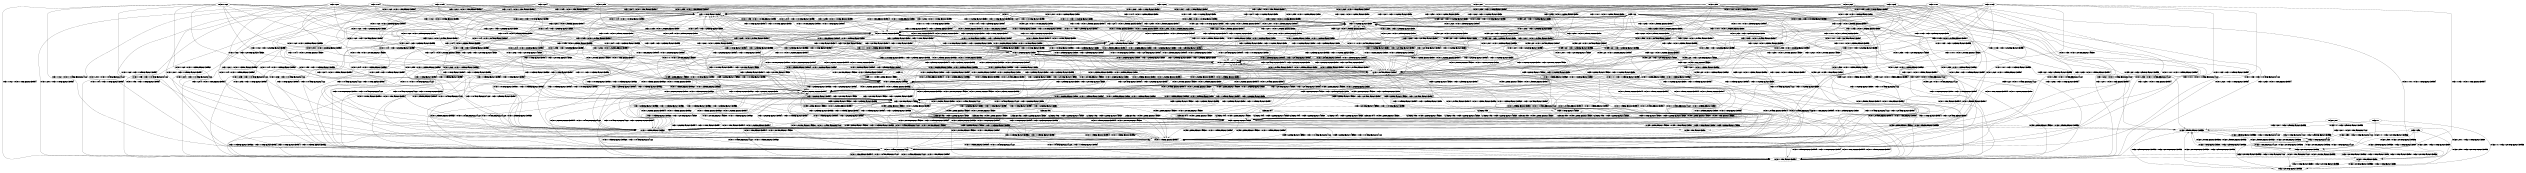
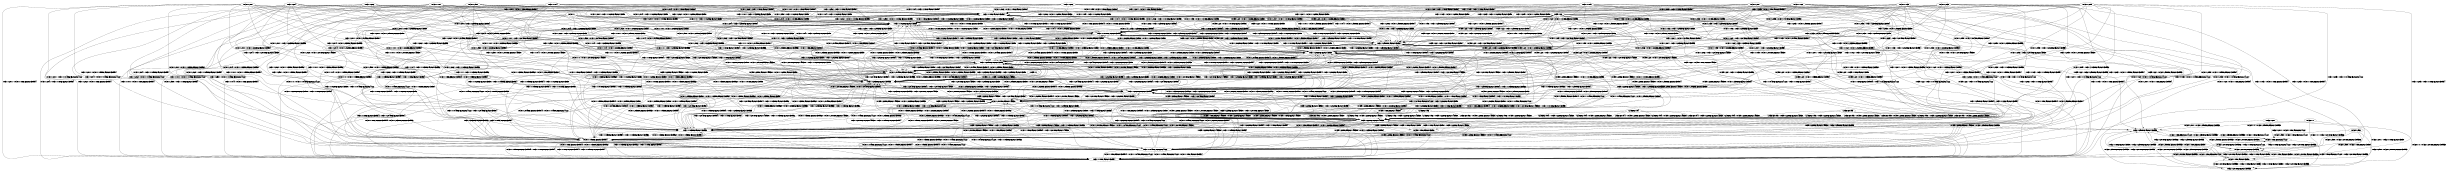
(1547, 33) -> none
none -> (701, 59)
none -> (1675, 135)
